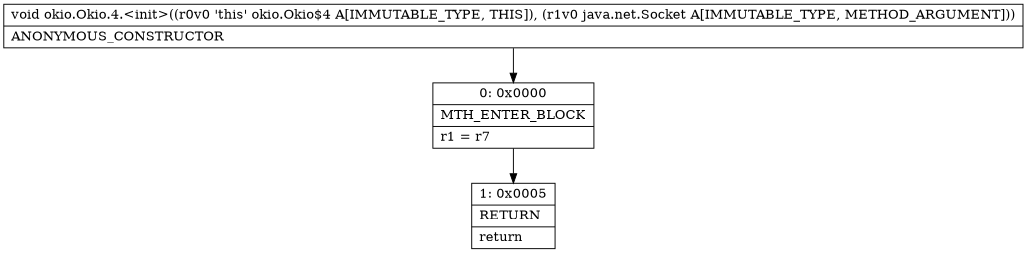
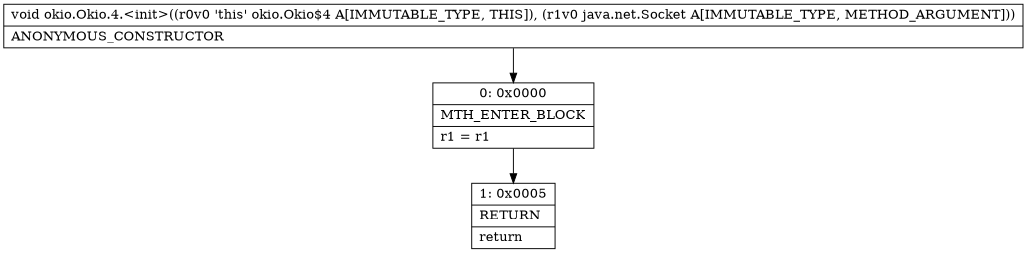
(466, 137) -> (466, 137)
